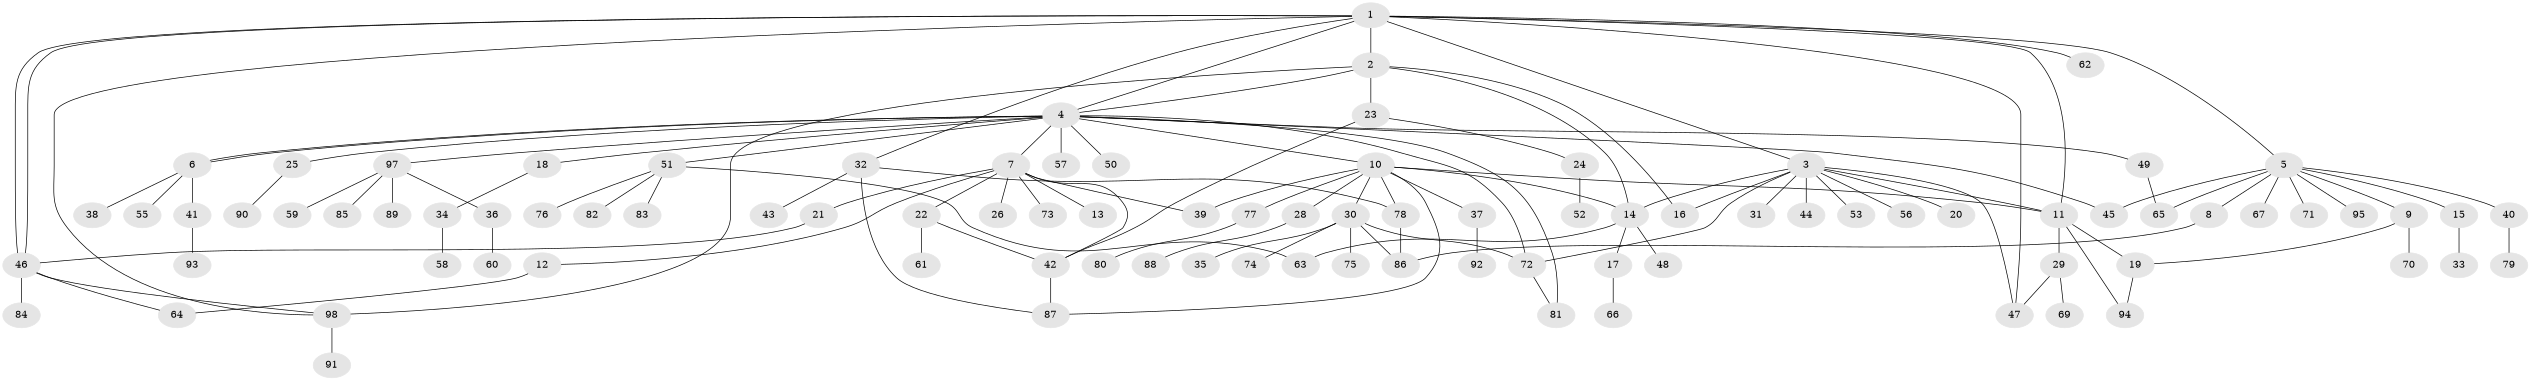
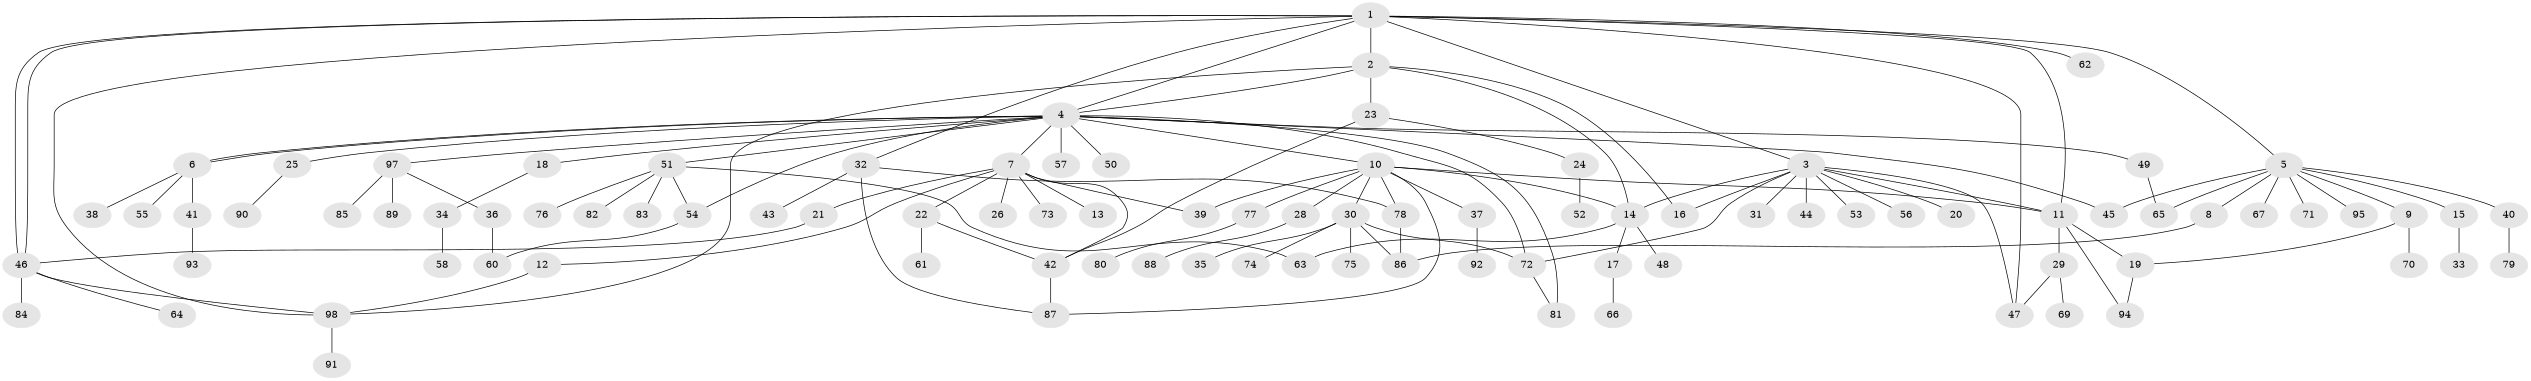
(292, 215) -> none
none -> (692, 215)
(362, 297) -> (440, 298)
